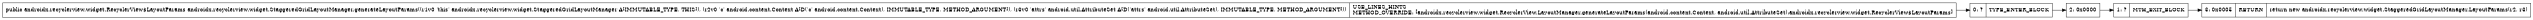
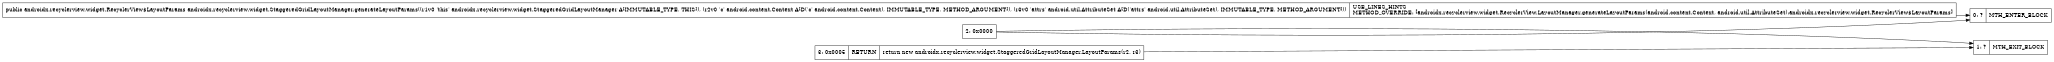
(2019, 10) -> (2019, 15)
(2057, 10) -> (1481, 34)
(2193, 10) -> (1557, 50)
